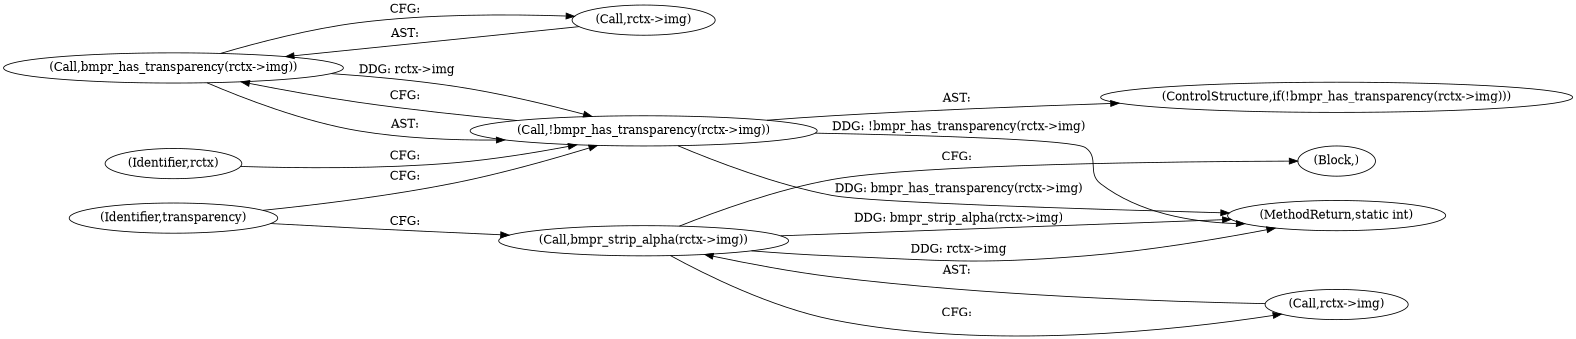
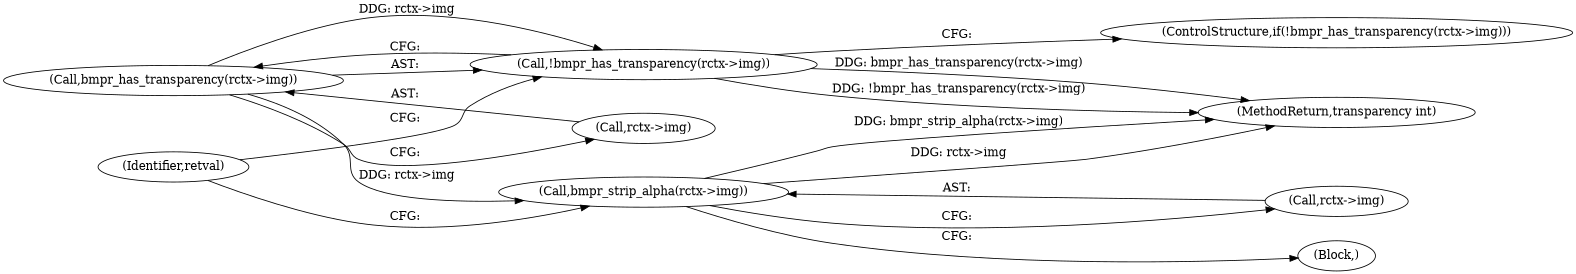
(959, 99) -> (959, 35)
(173, 164) -> none
none -> (362, 184)
(1337, 216) -> (1337, 112)
(173, 218) -> (173, 167)
